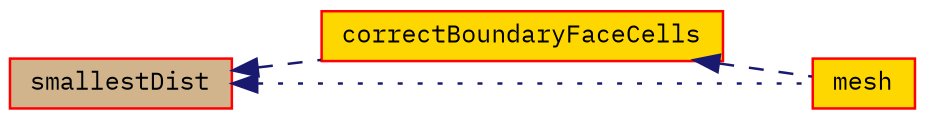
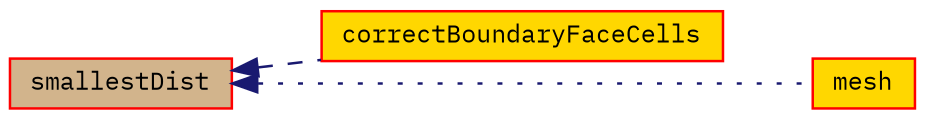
(754, 68) -> none
